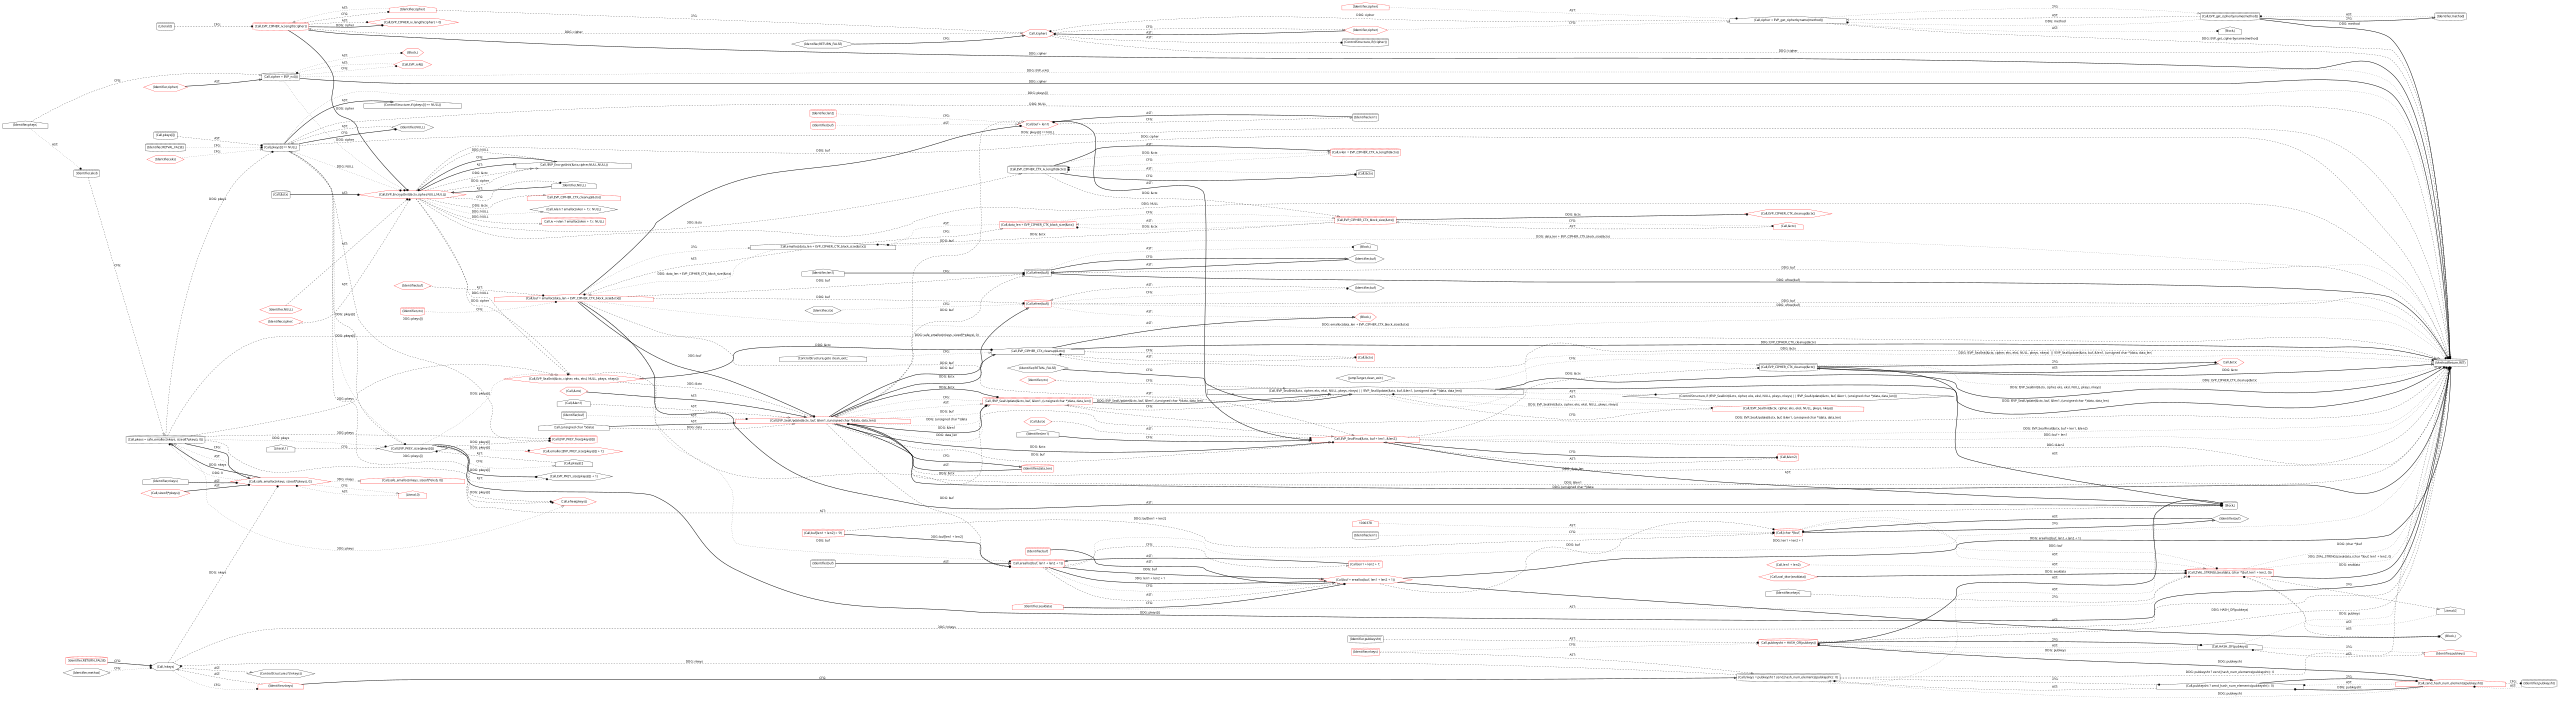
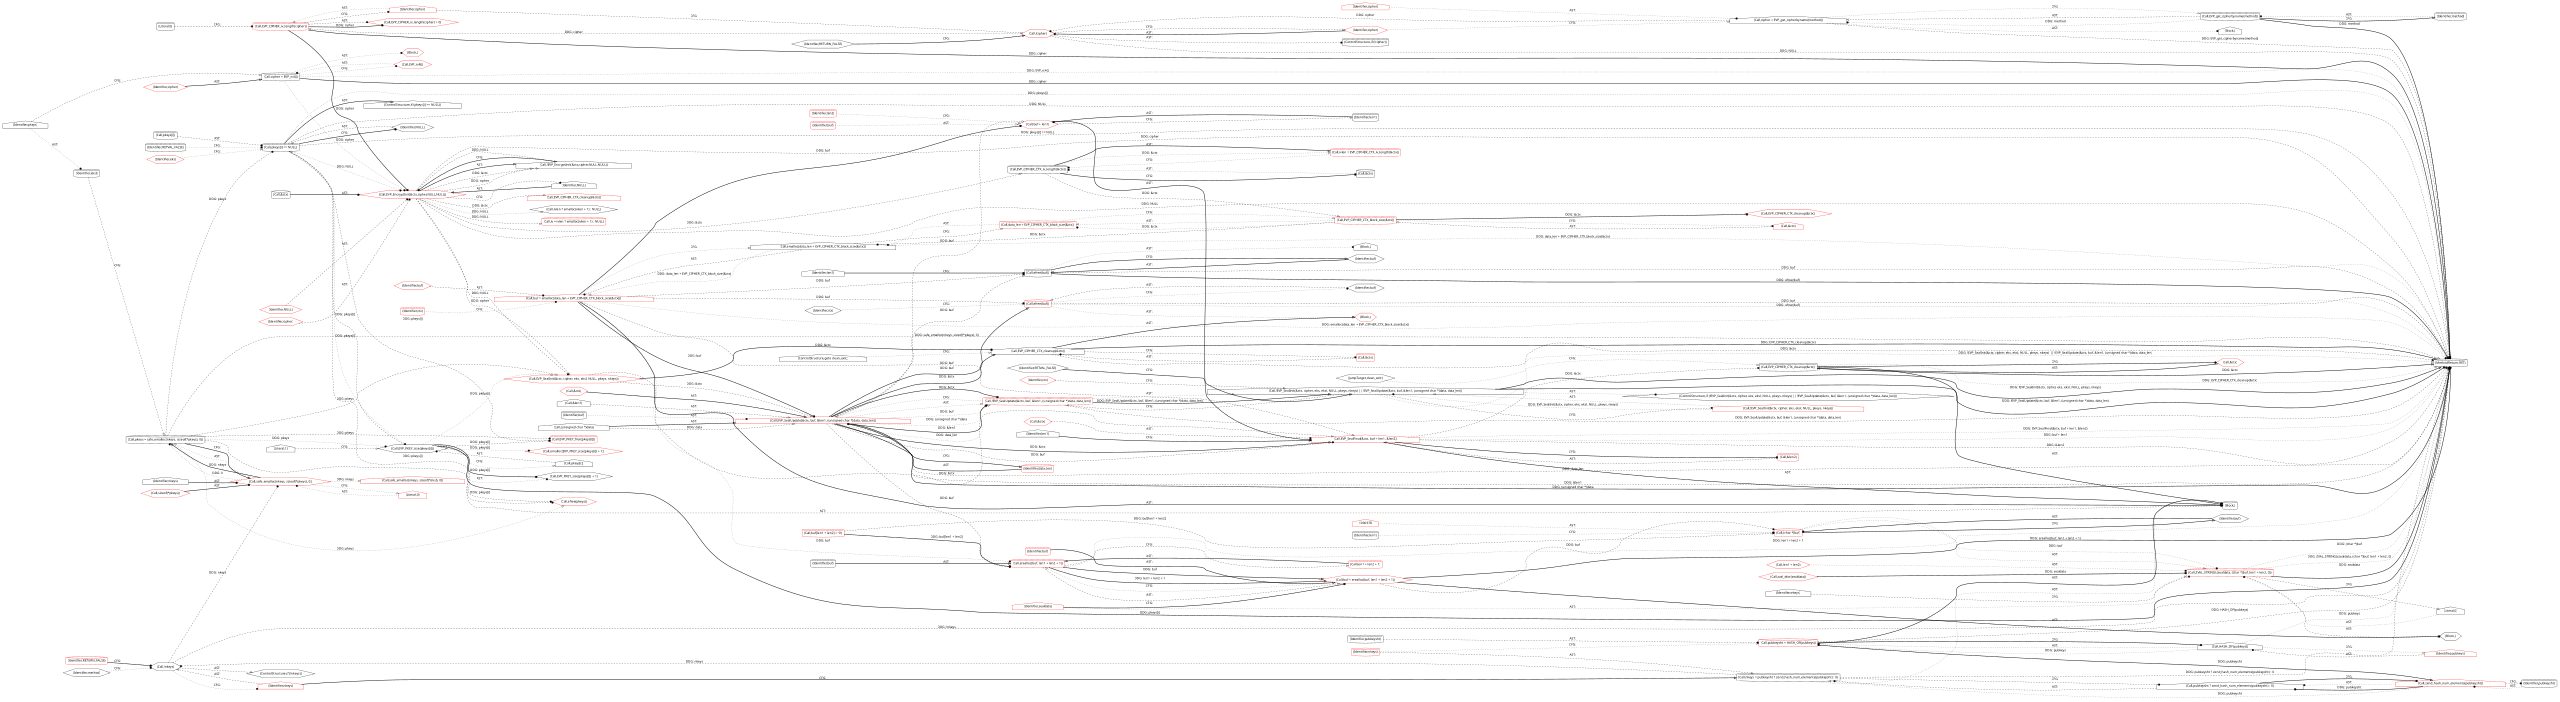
(1788, 51) -> (1788, 51)
